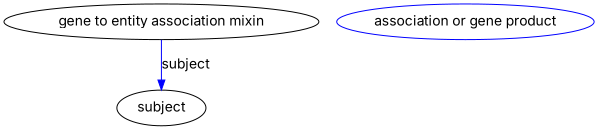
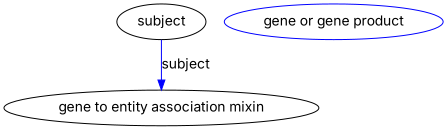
(465, 22) -> (334, 22)
(161, 60) -> (161, 60)
